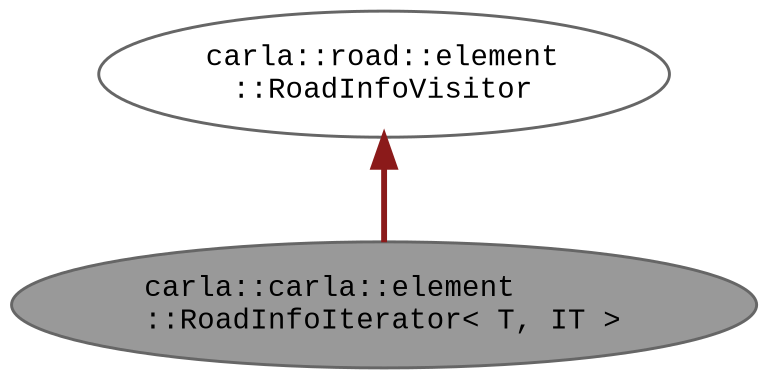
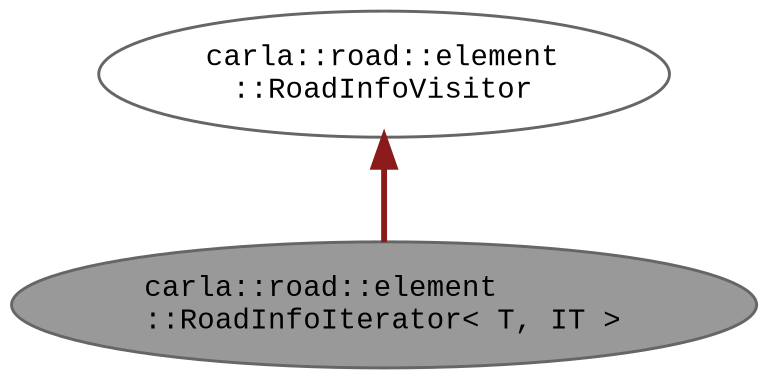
(384, 305) -> (384, 305)
